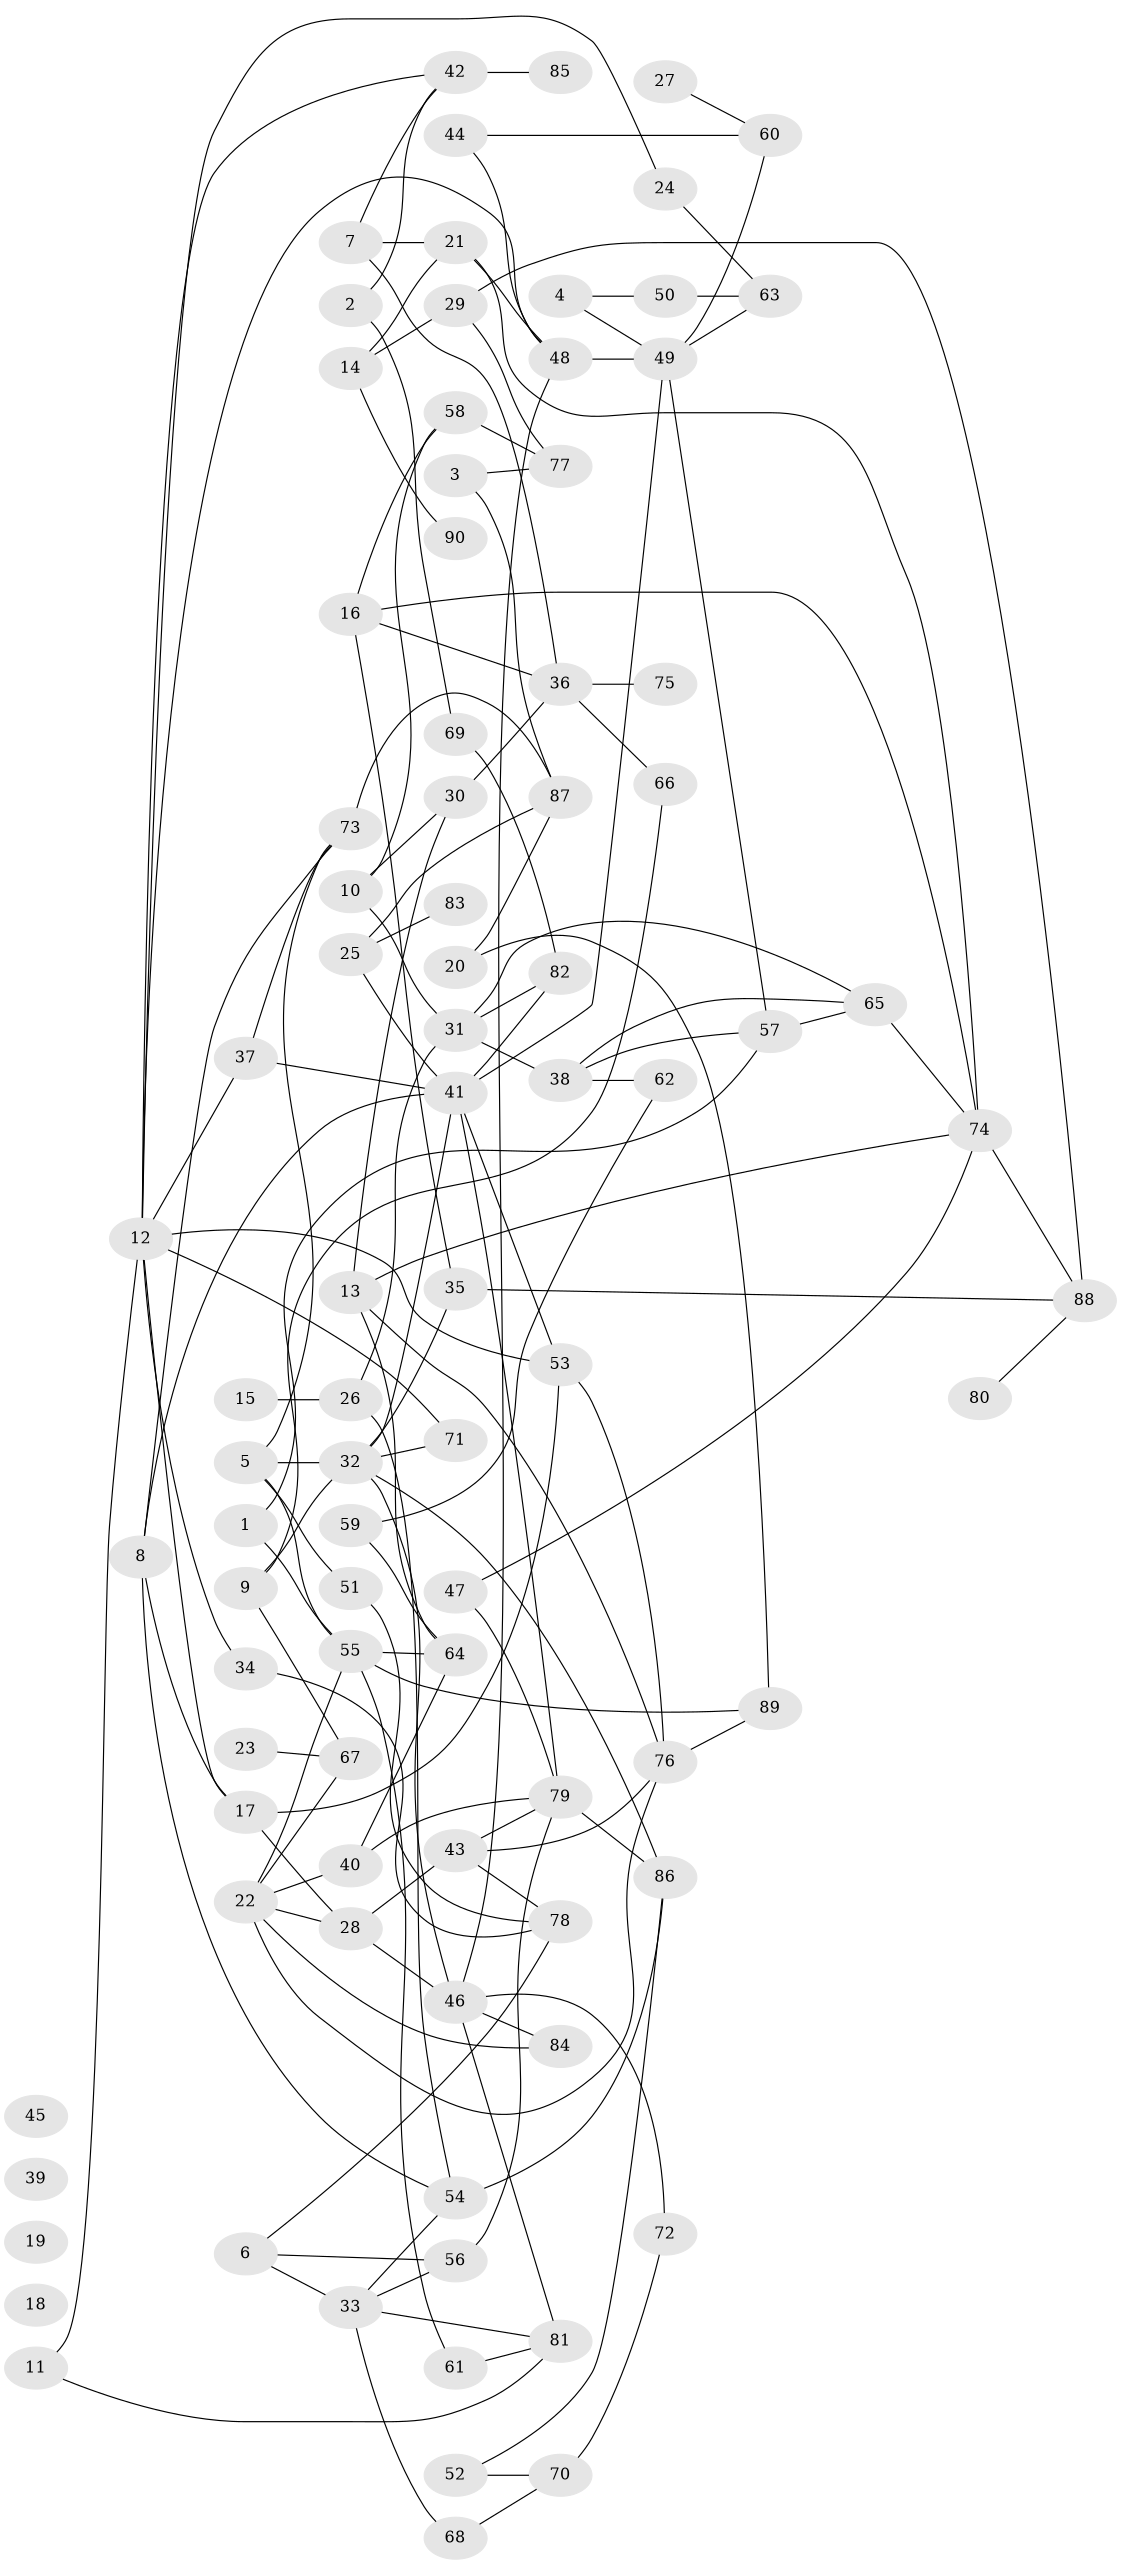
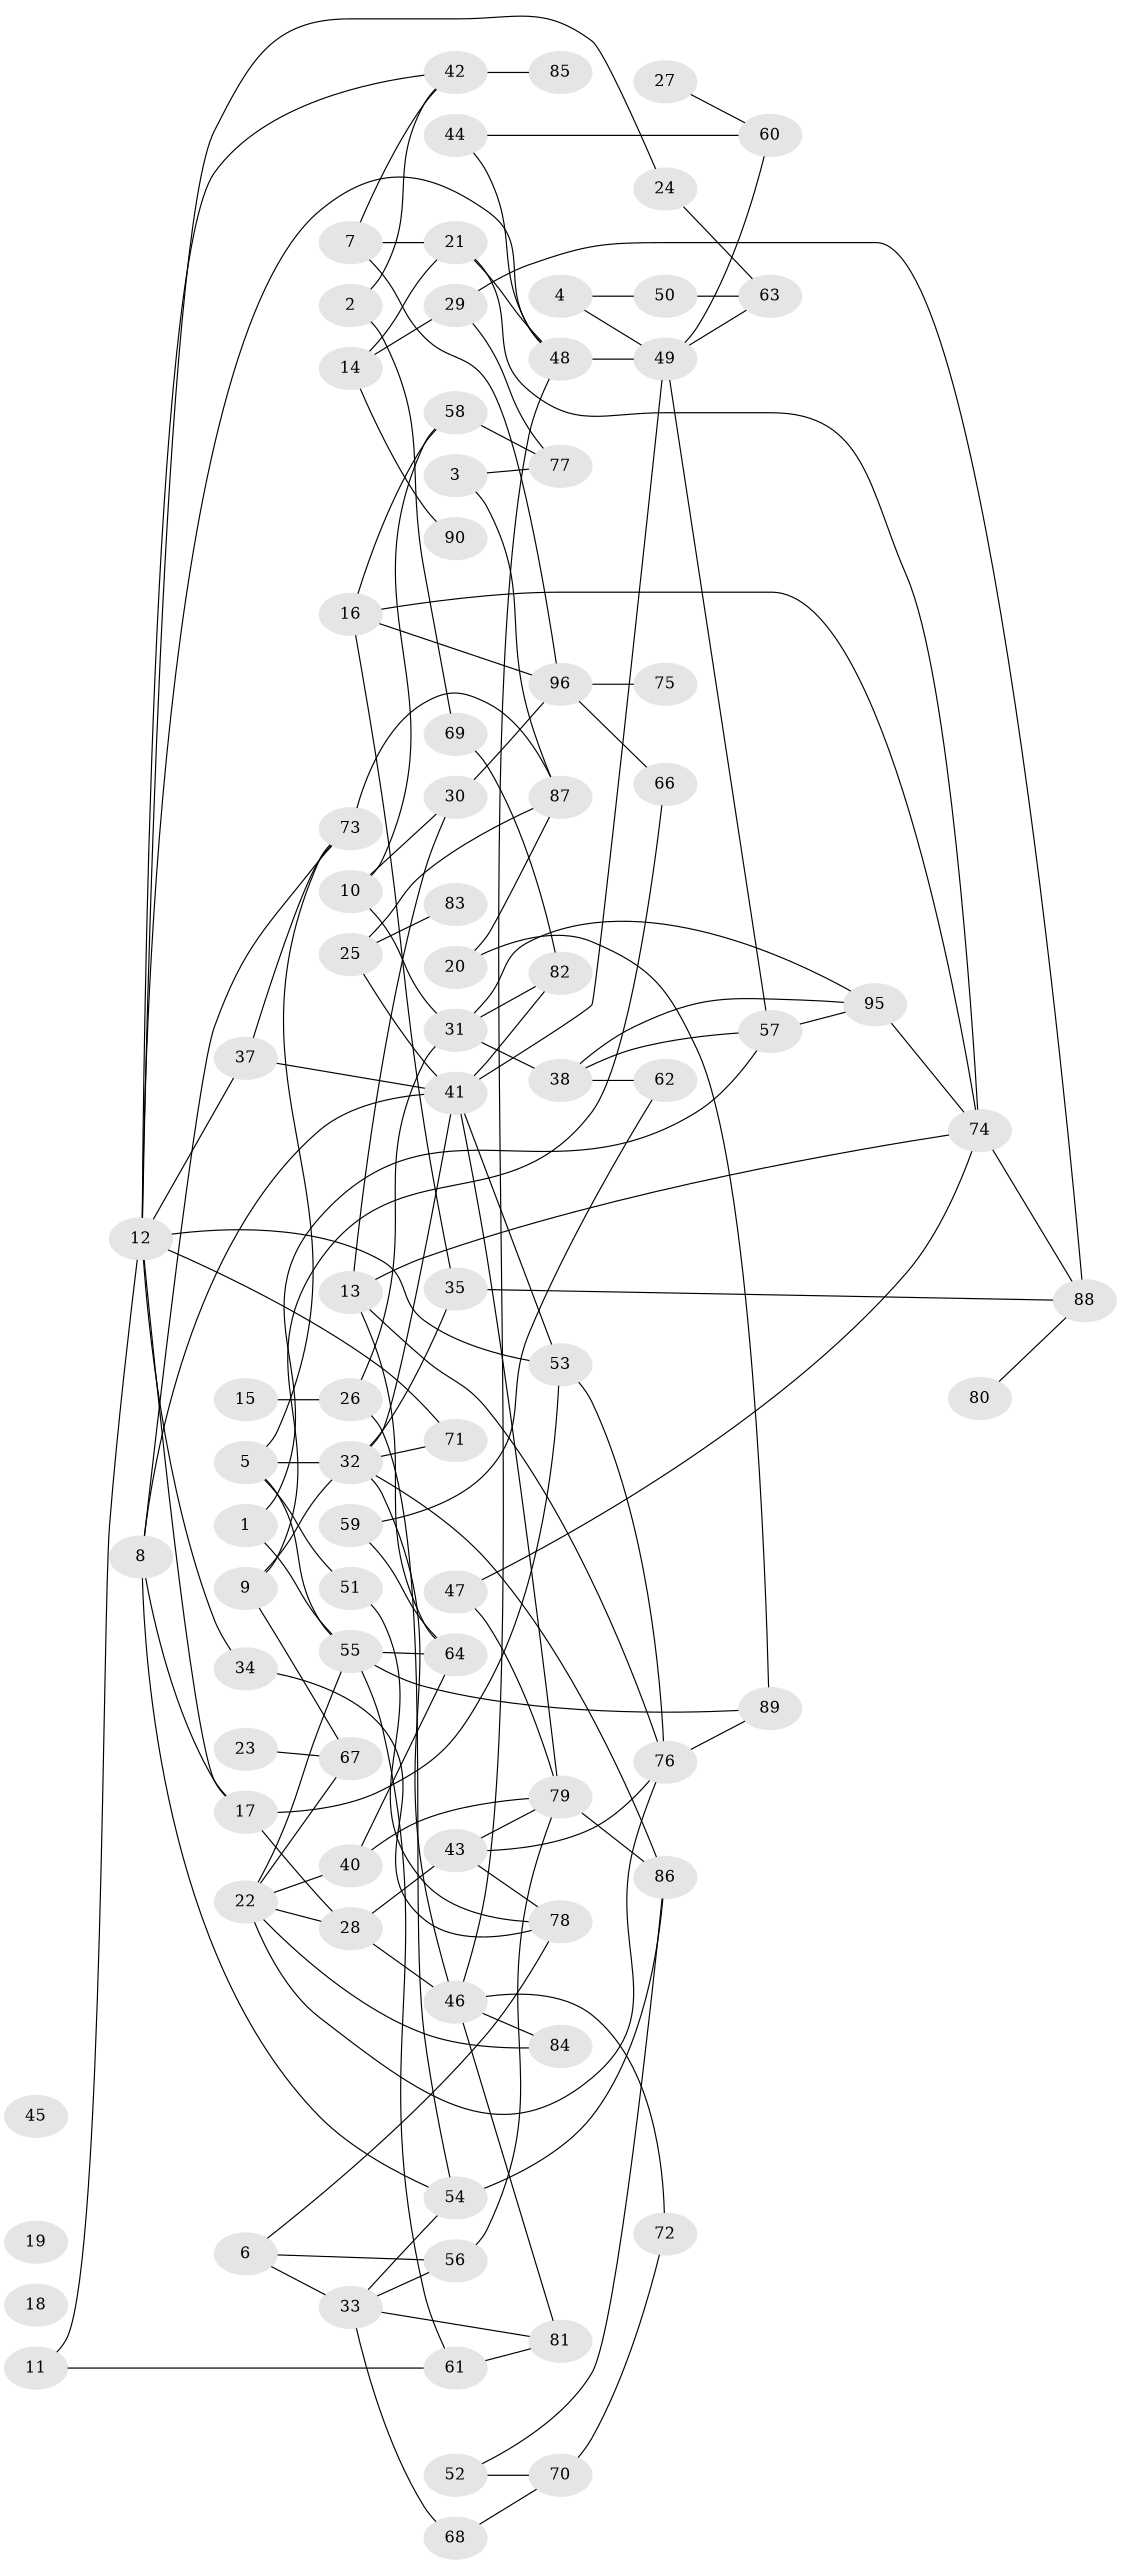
(560, 684) -> (560, 684)
(875, 1005) -> (875, 1005)
(36, 2179) -> none
(308, 2422) -> (246, 2368)
